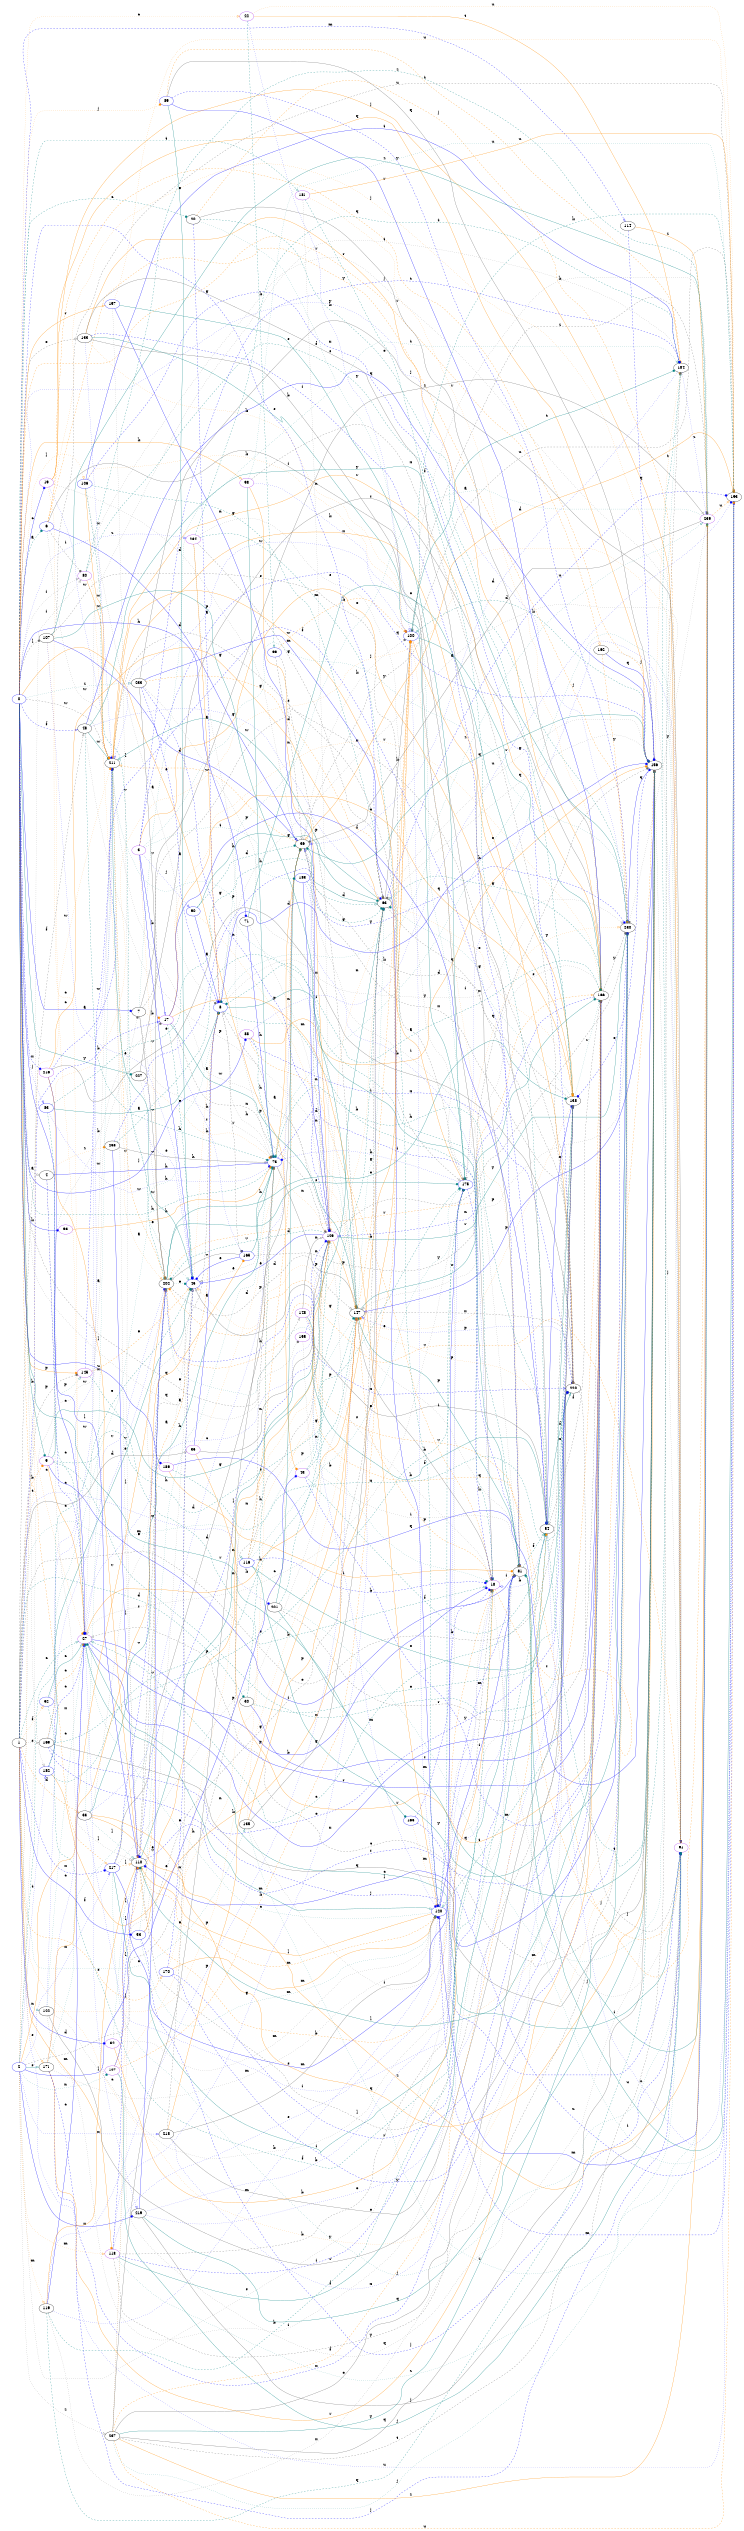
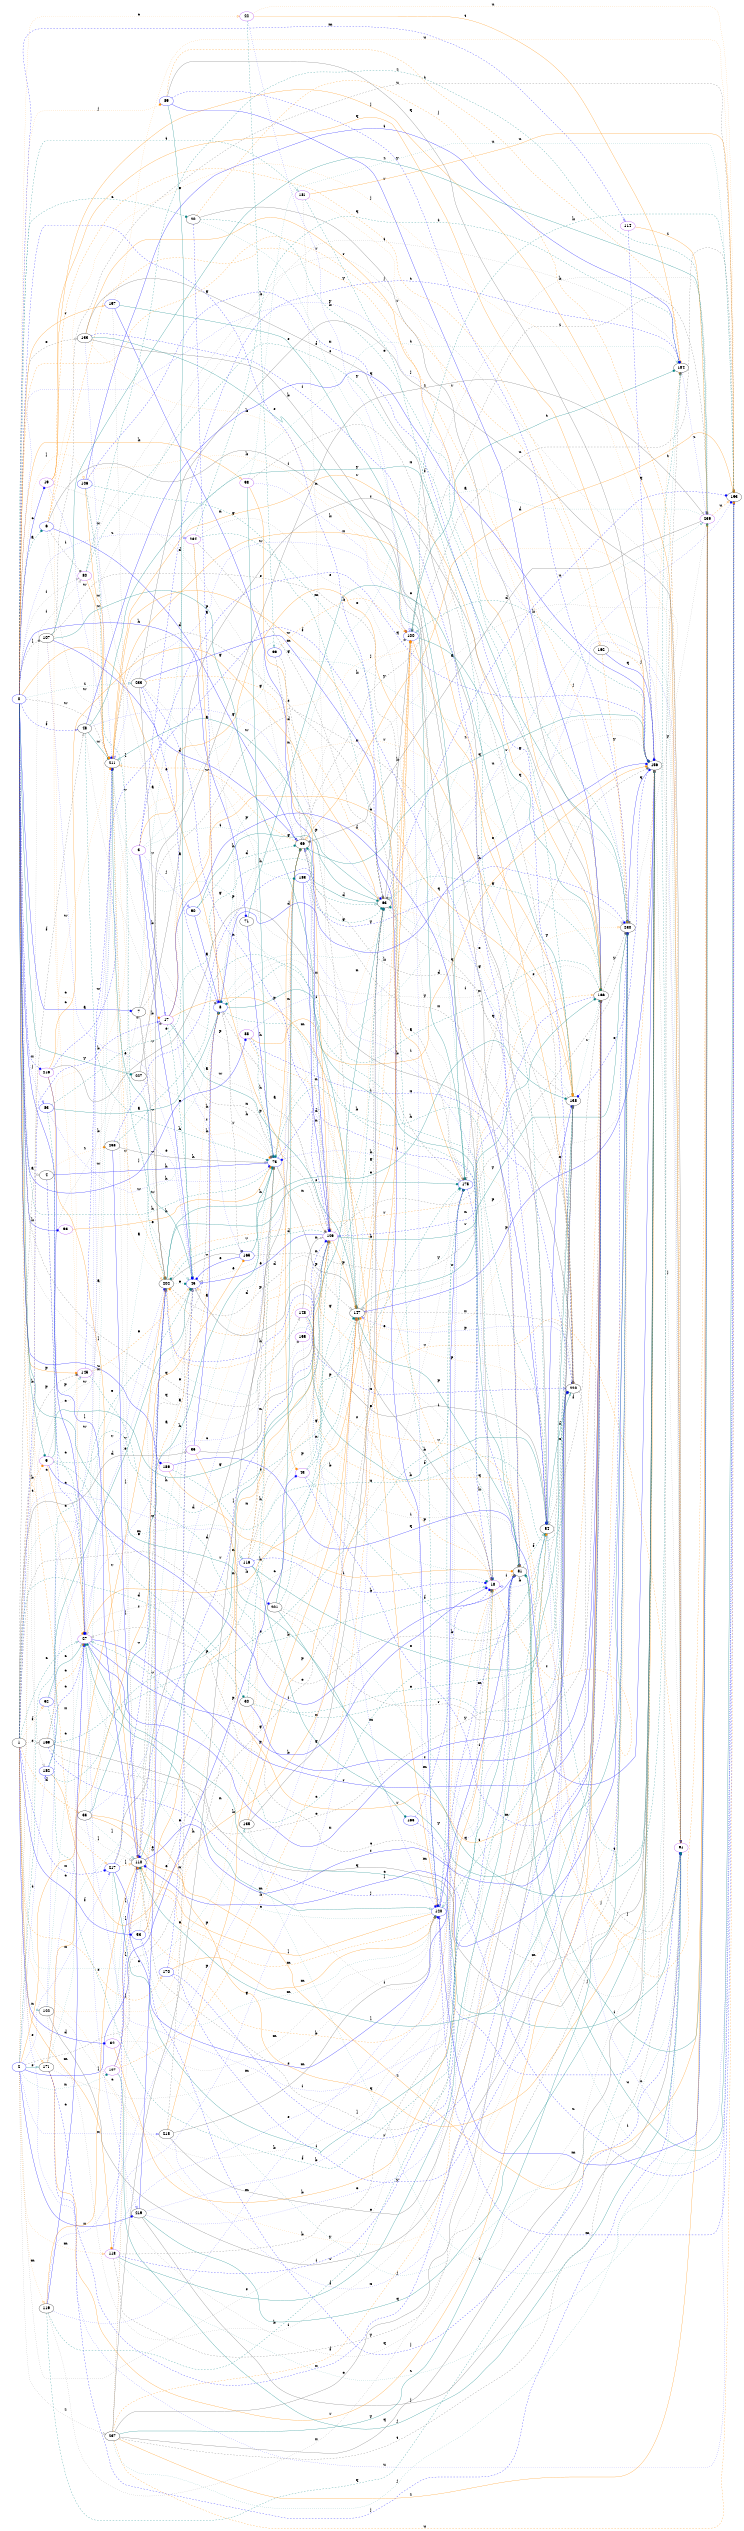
(628, 226) -> (628, 226)
(492, 597) -> none
(515, 1689) -> (515, 1689)
(426, 1851) -> (426, 1851)
